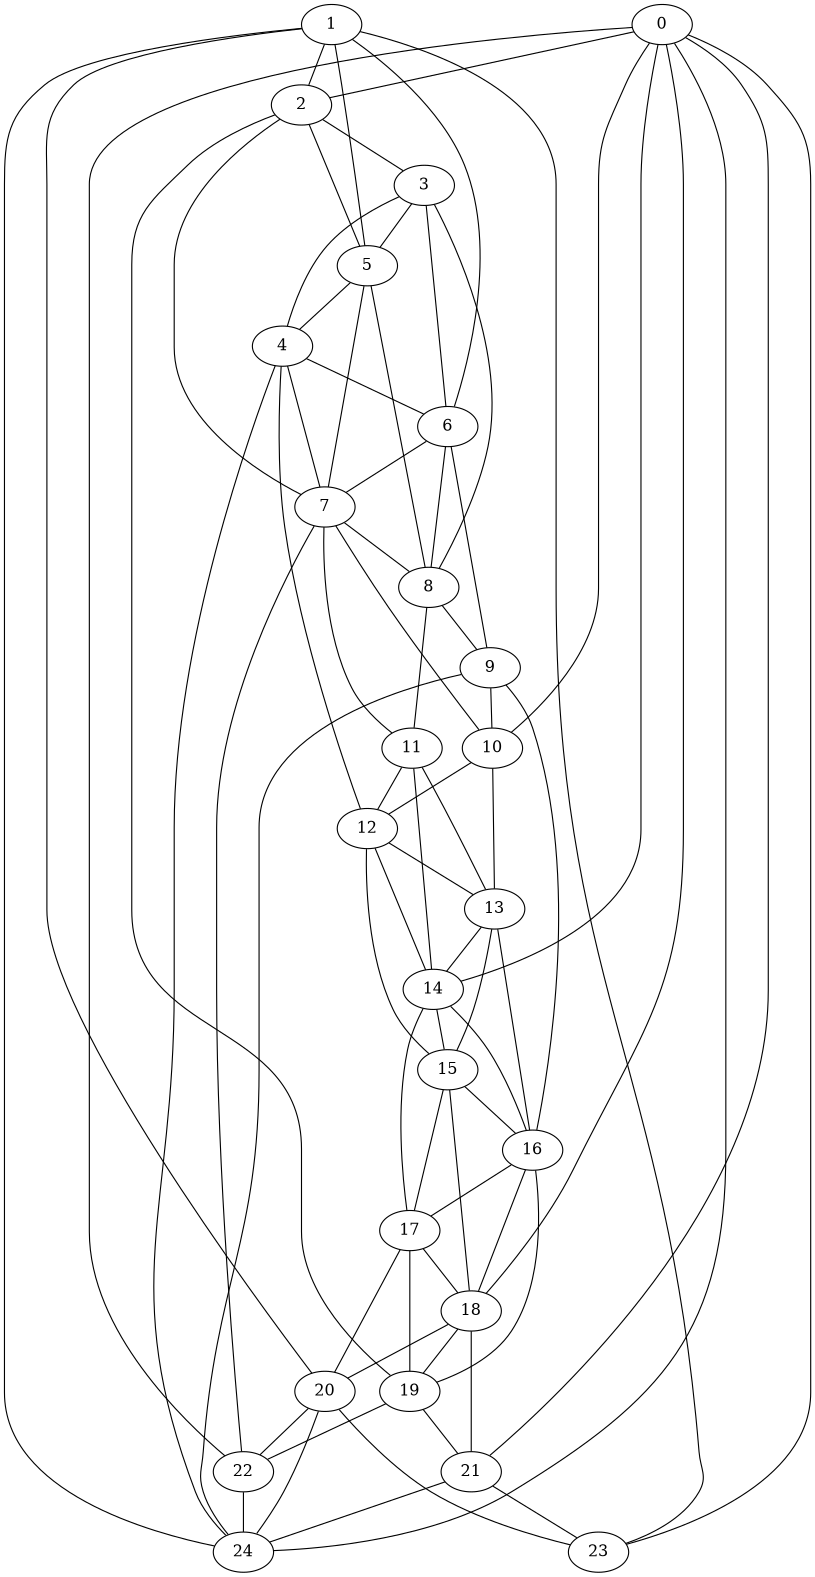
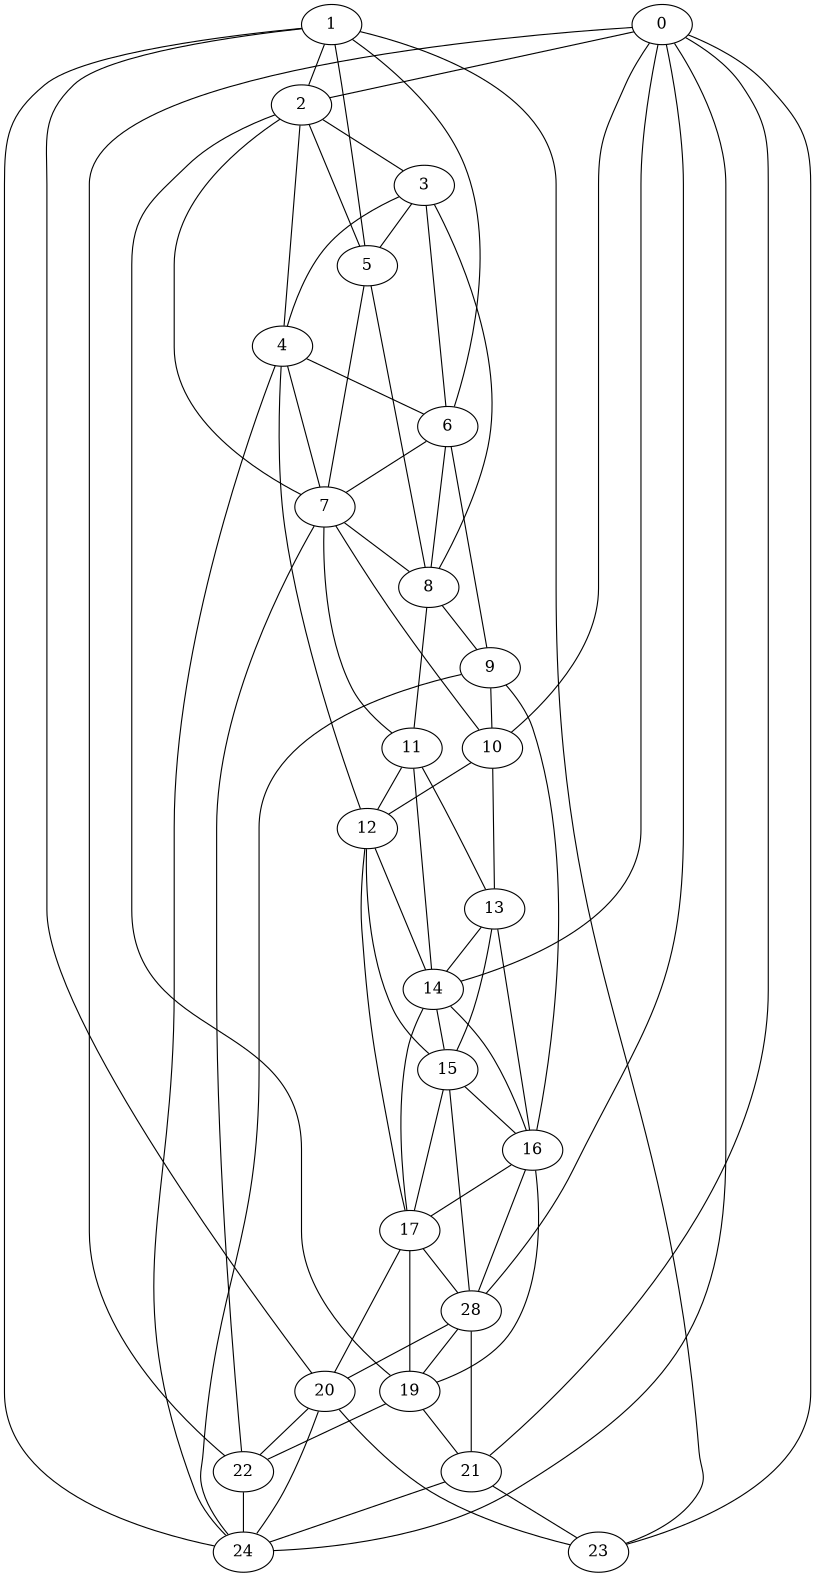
(325, 306) -> (292, 226)
(431, 869) -> (372, 1031)
(471, 1311) -> (471, 1311)
